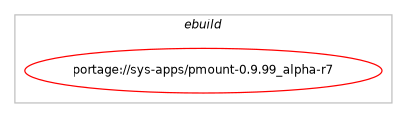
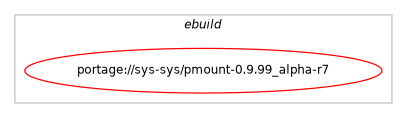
(203, 71) -> (203, 71)
